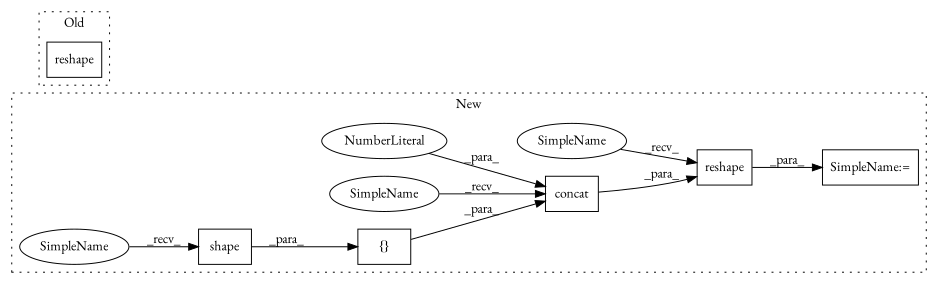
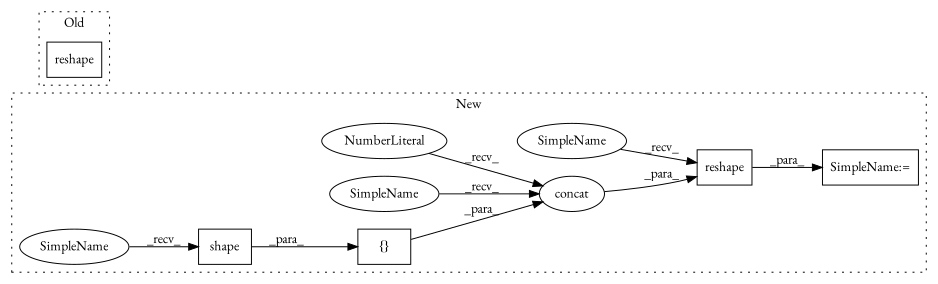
(482, 157) -> (482, 157)
(572, 194) -> (572, 194)
